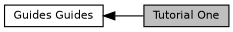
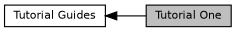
(54, 16) -> (55, 16)
